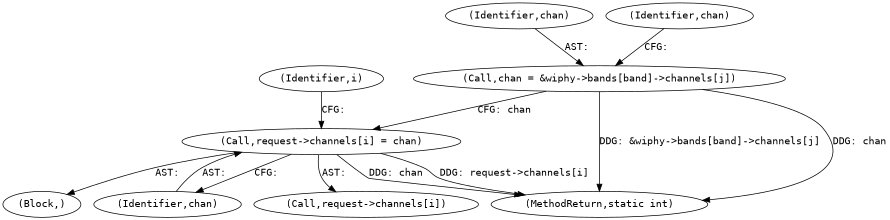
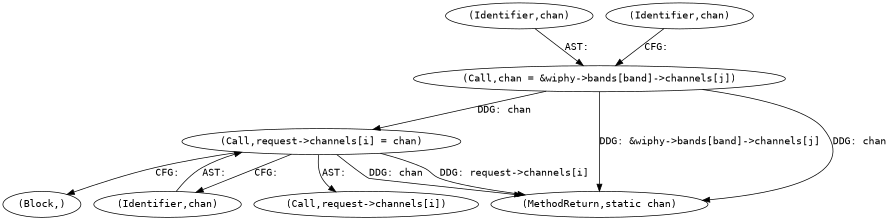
(321, 79) -> none
(504, 110) -> (504, 110)
(170, 173) -> (170, 173)
(599, 204) -> (599, 204)
